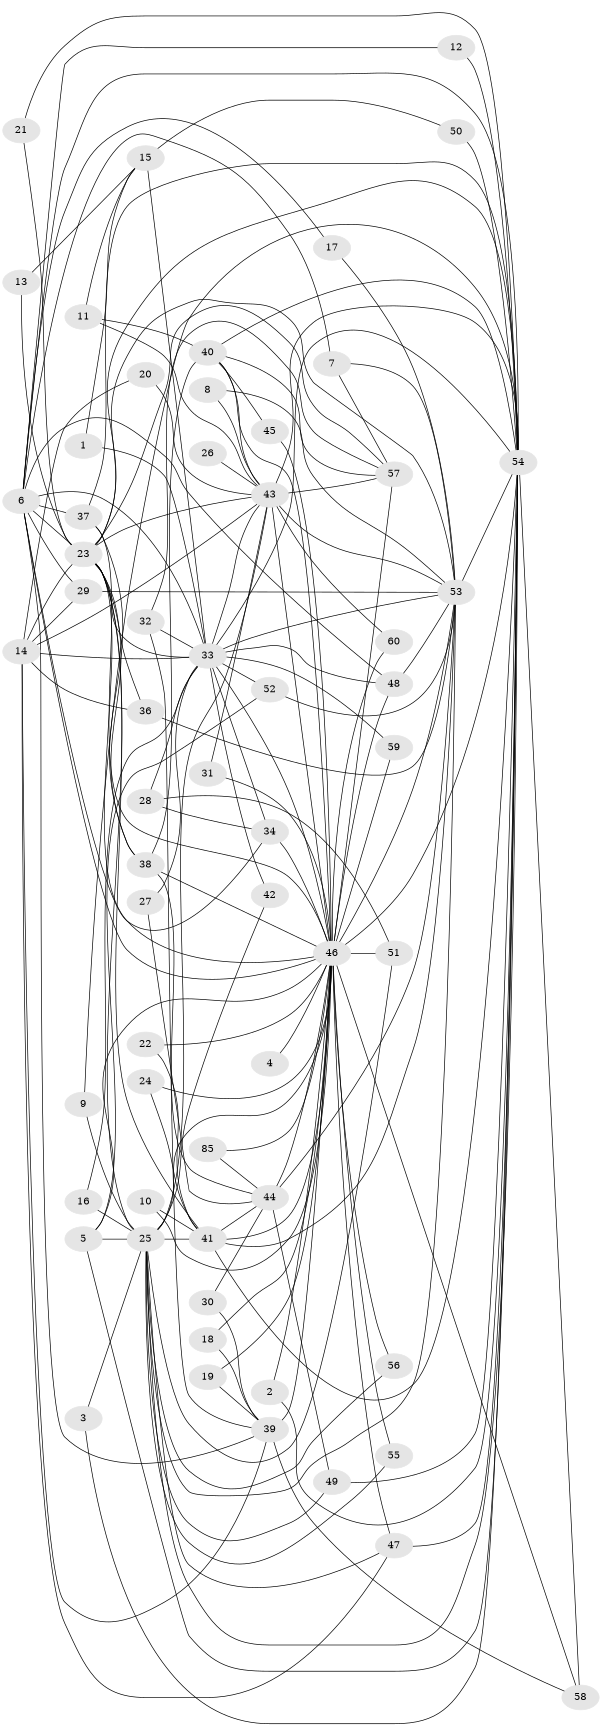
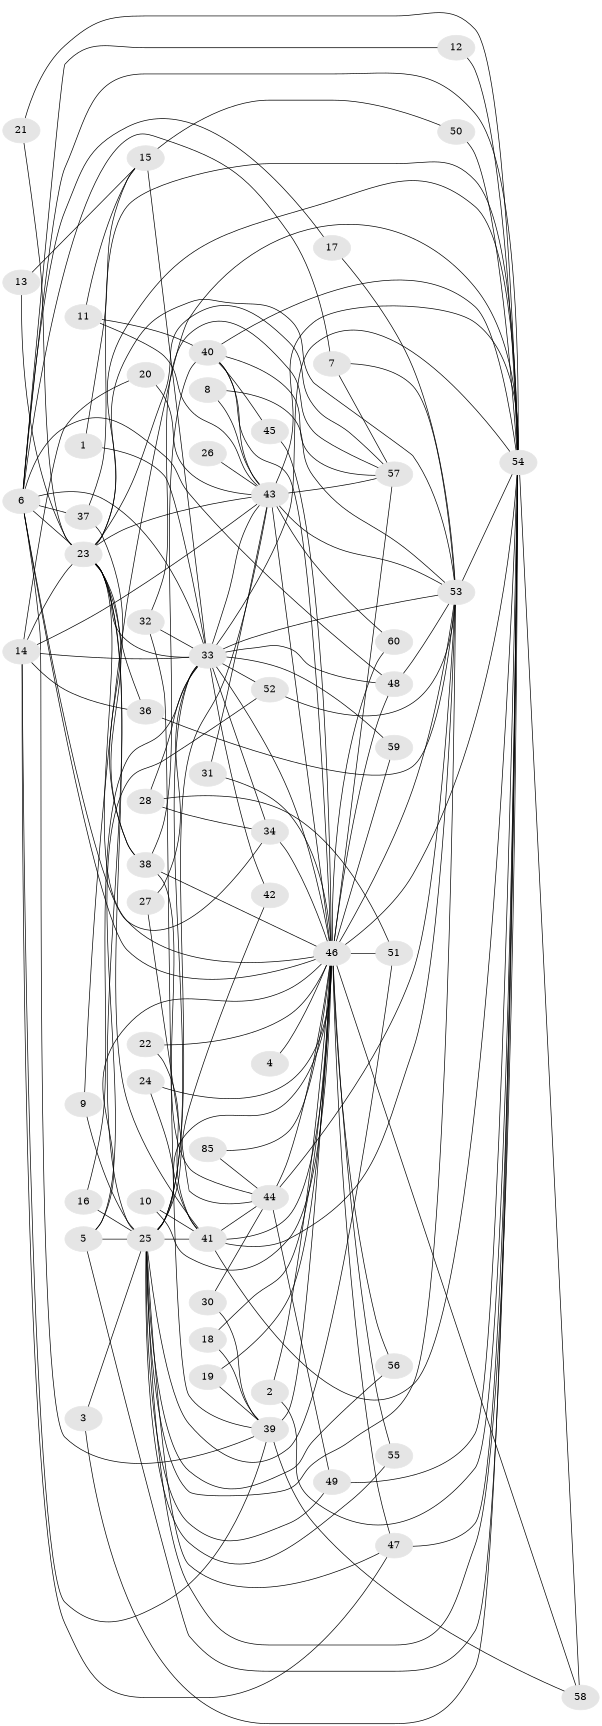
(84, 592) -> none
(129, 822) -> none
none -> (177, 905)
